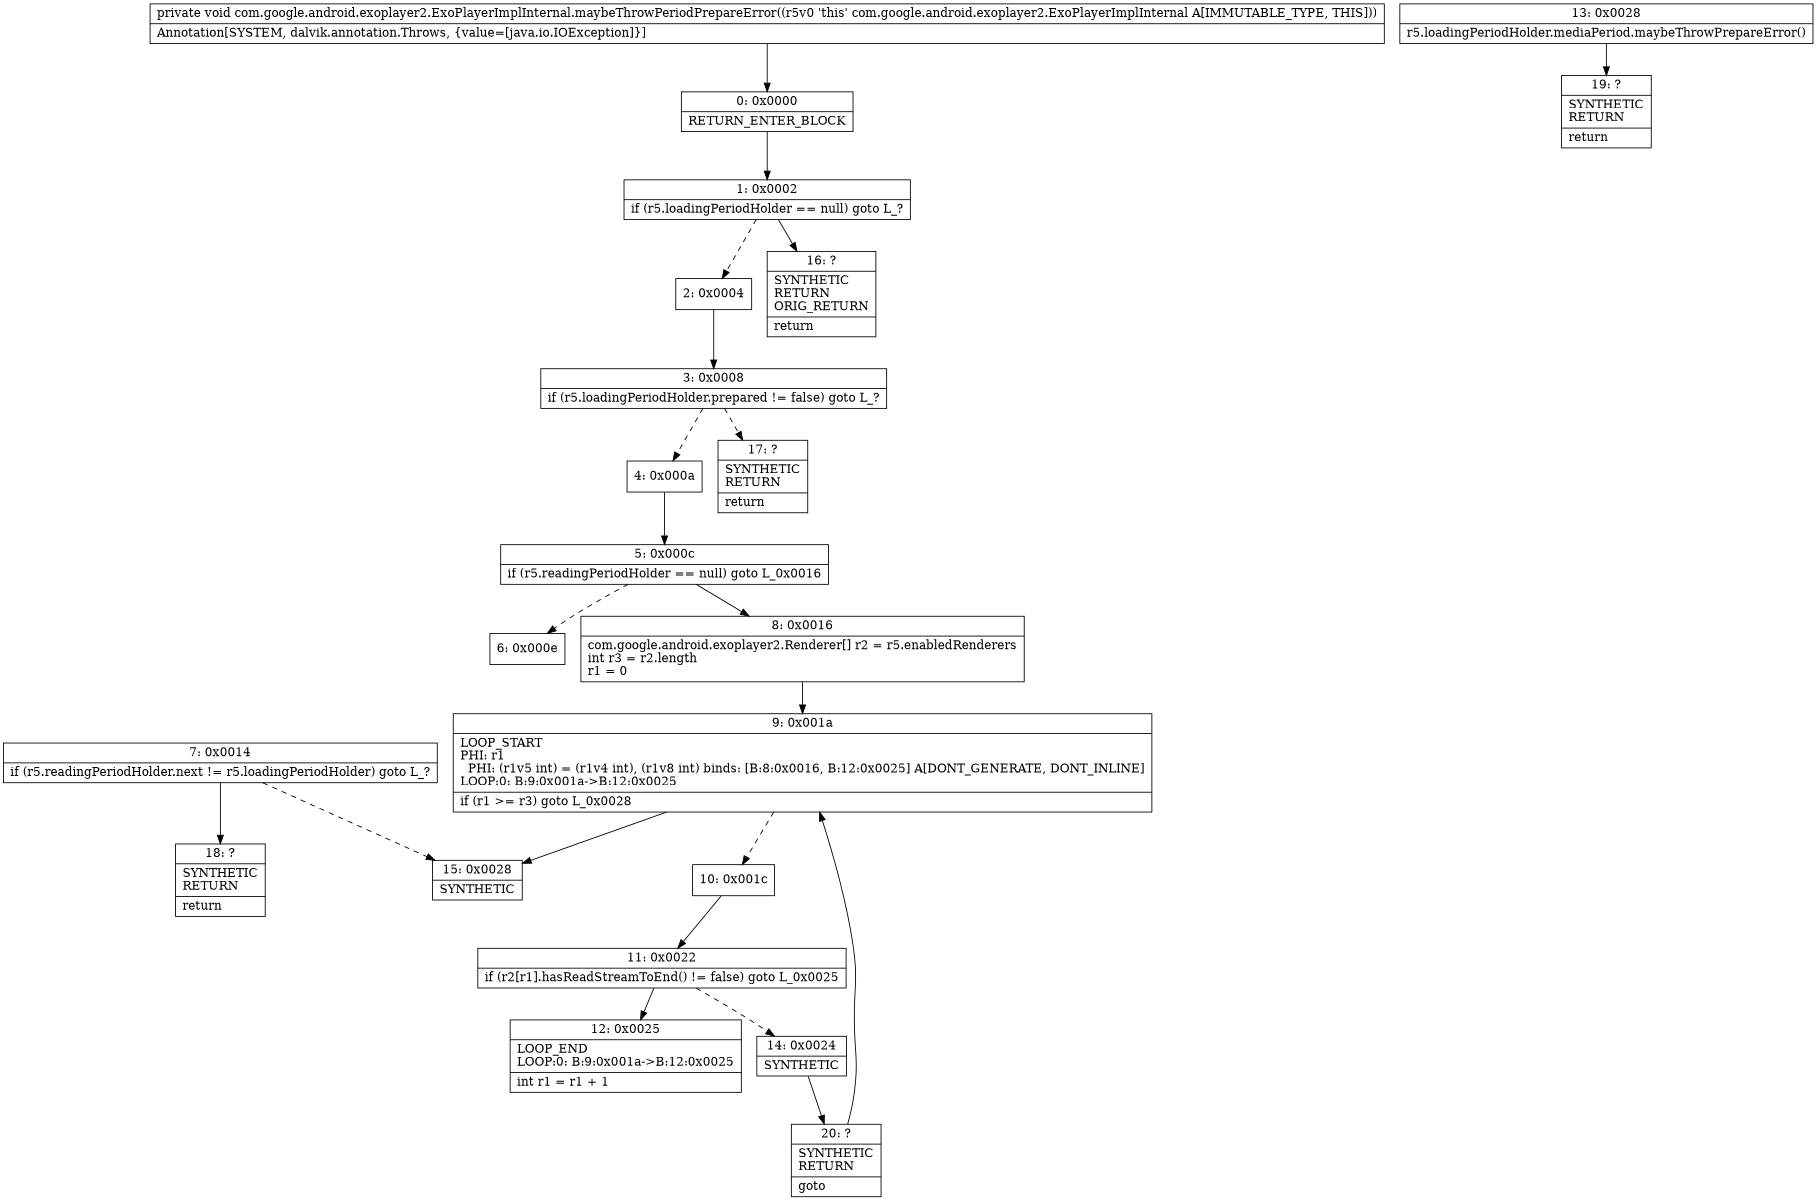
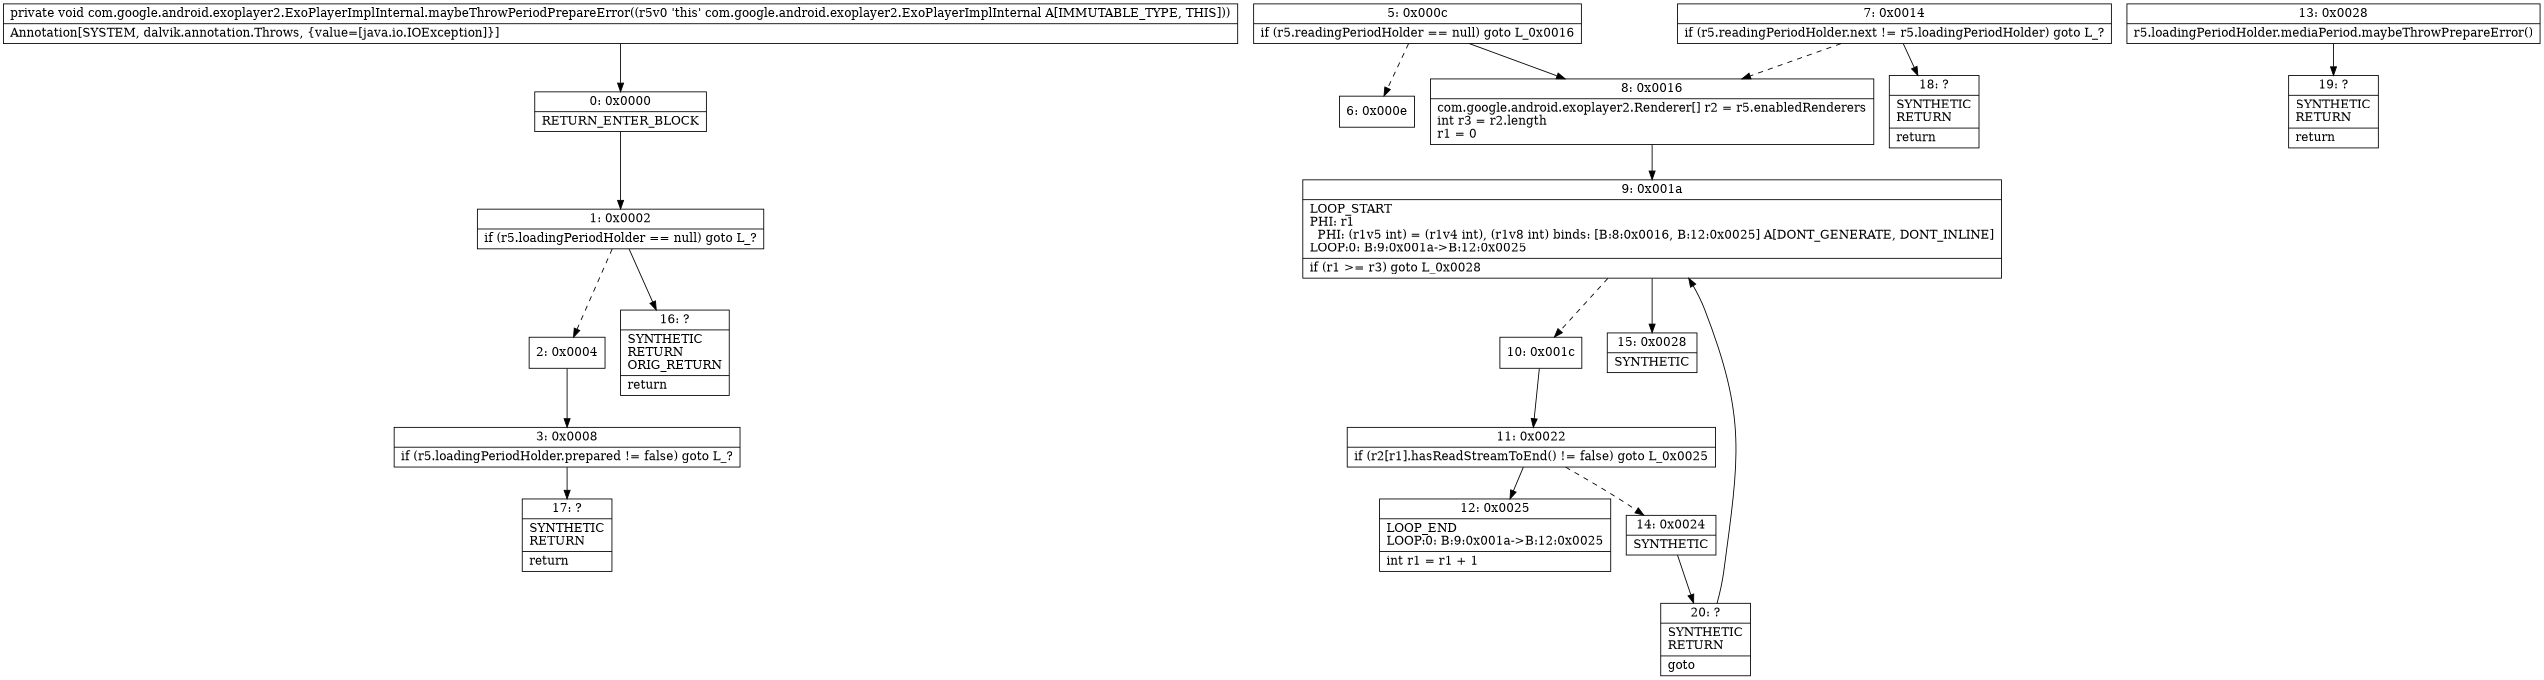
(731, 421) -> (567, 479)
(665, 477) -> none
(345, 820) -> (1796, 60)
